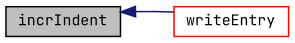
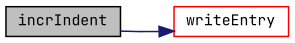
(155, 12) -> (140, 32)
